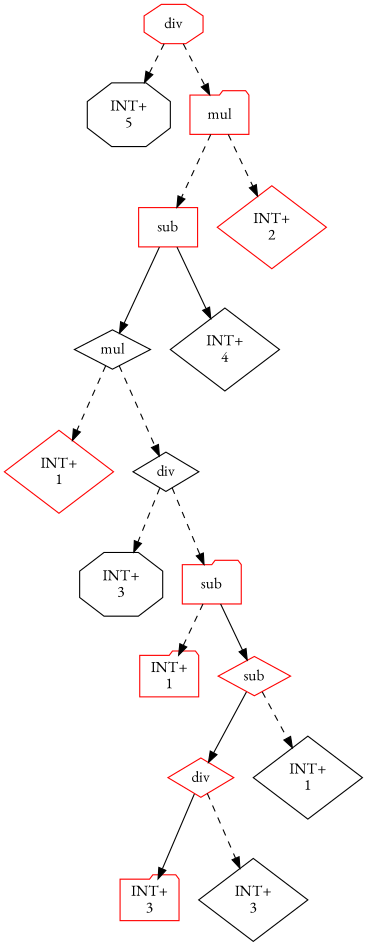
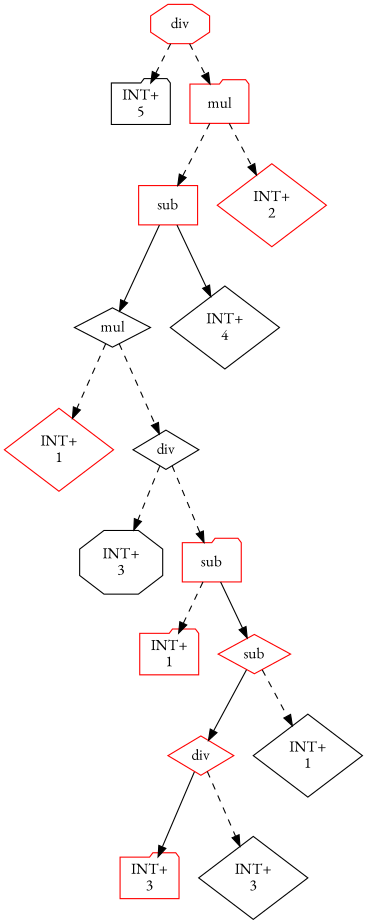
(129, 115) -> (141, 104)
